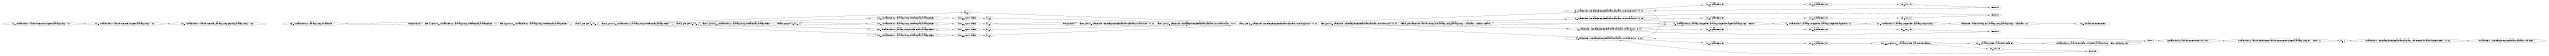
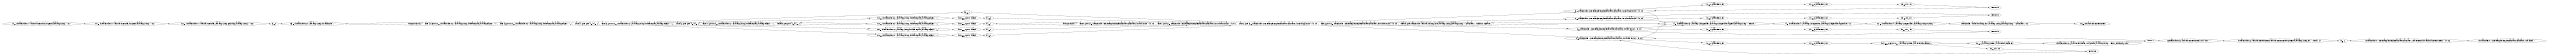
none -> (274, 24)
